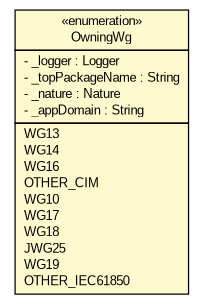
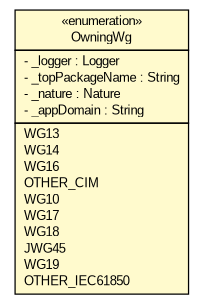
(45, 249) -> (45, 249)
